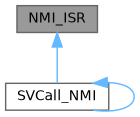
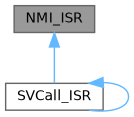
(57, 97) -> (54, 97)
